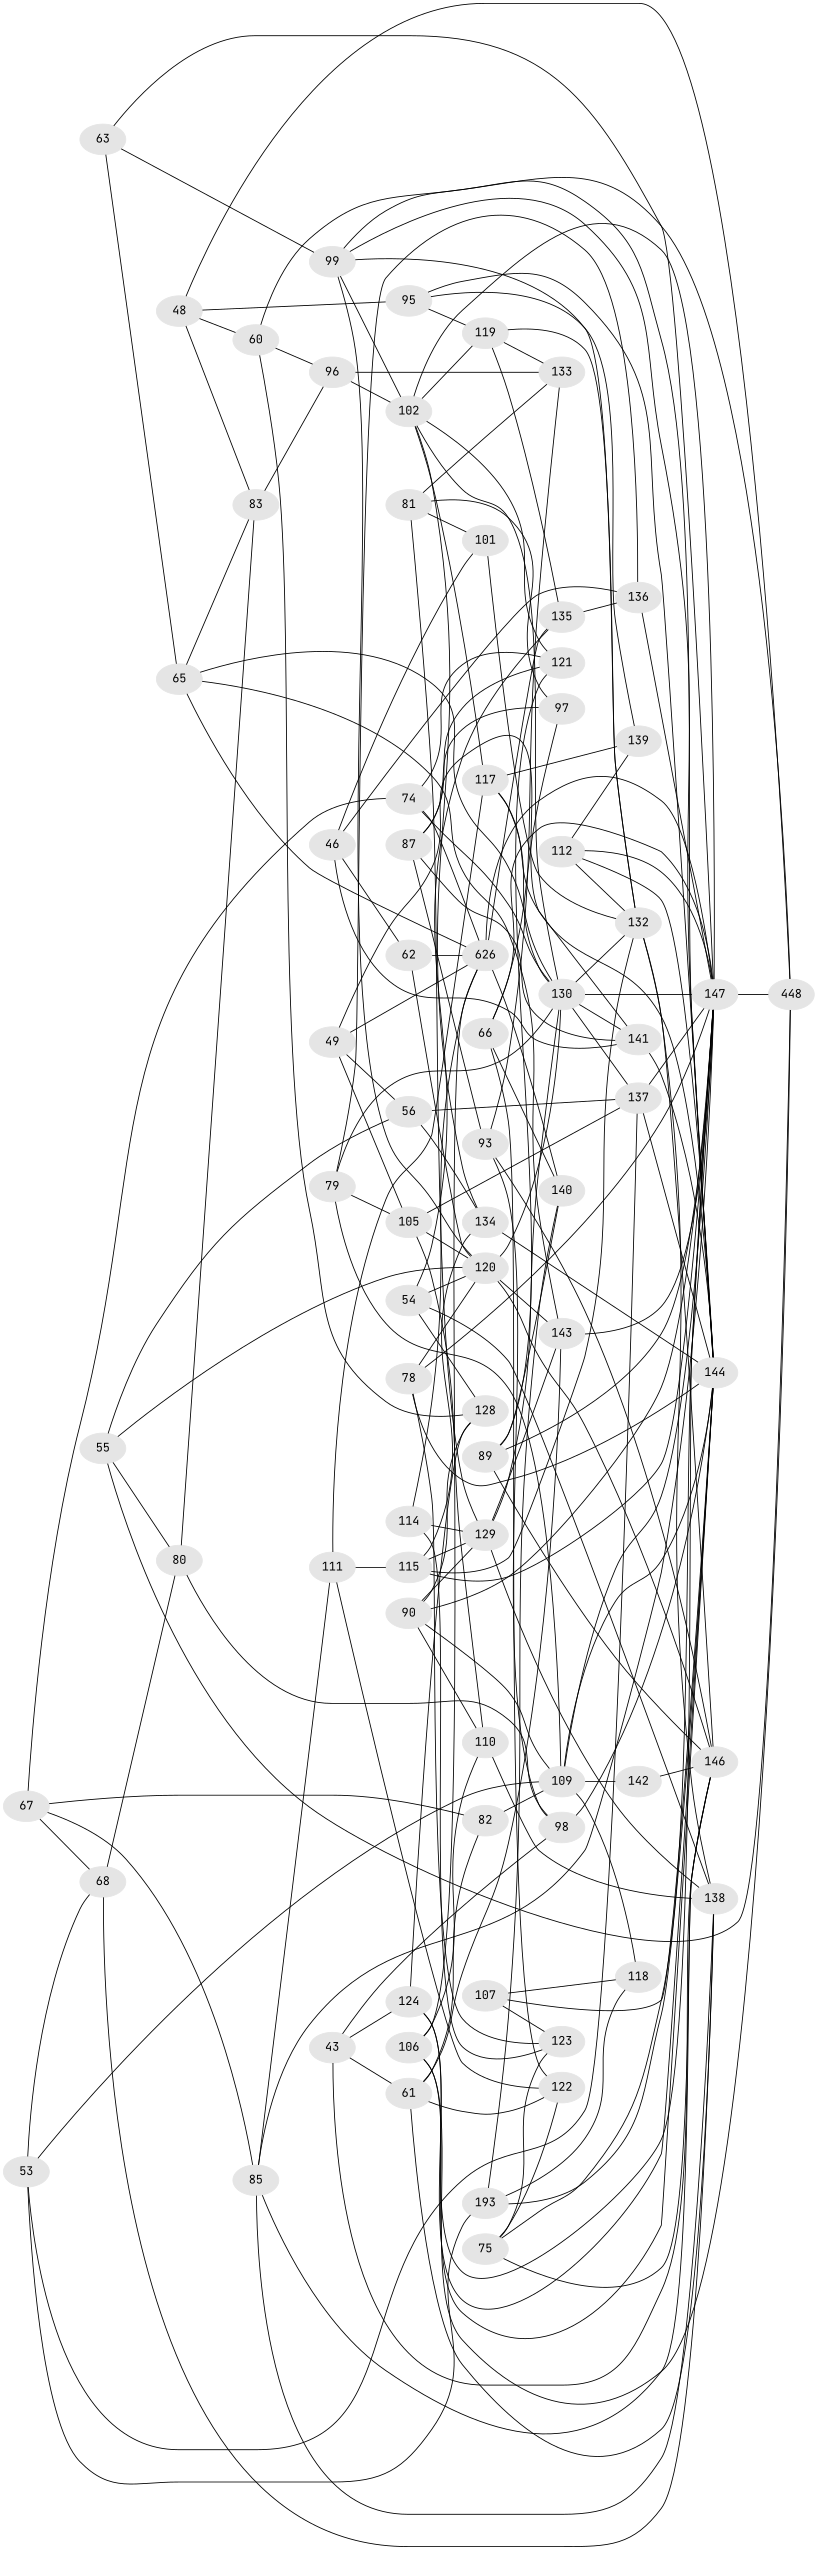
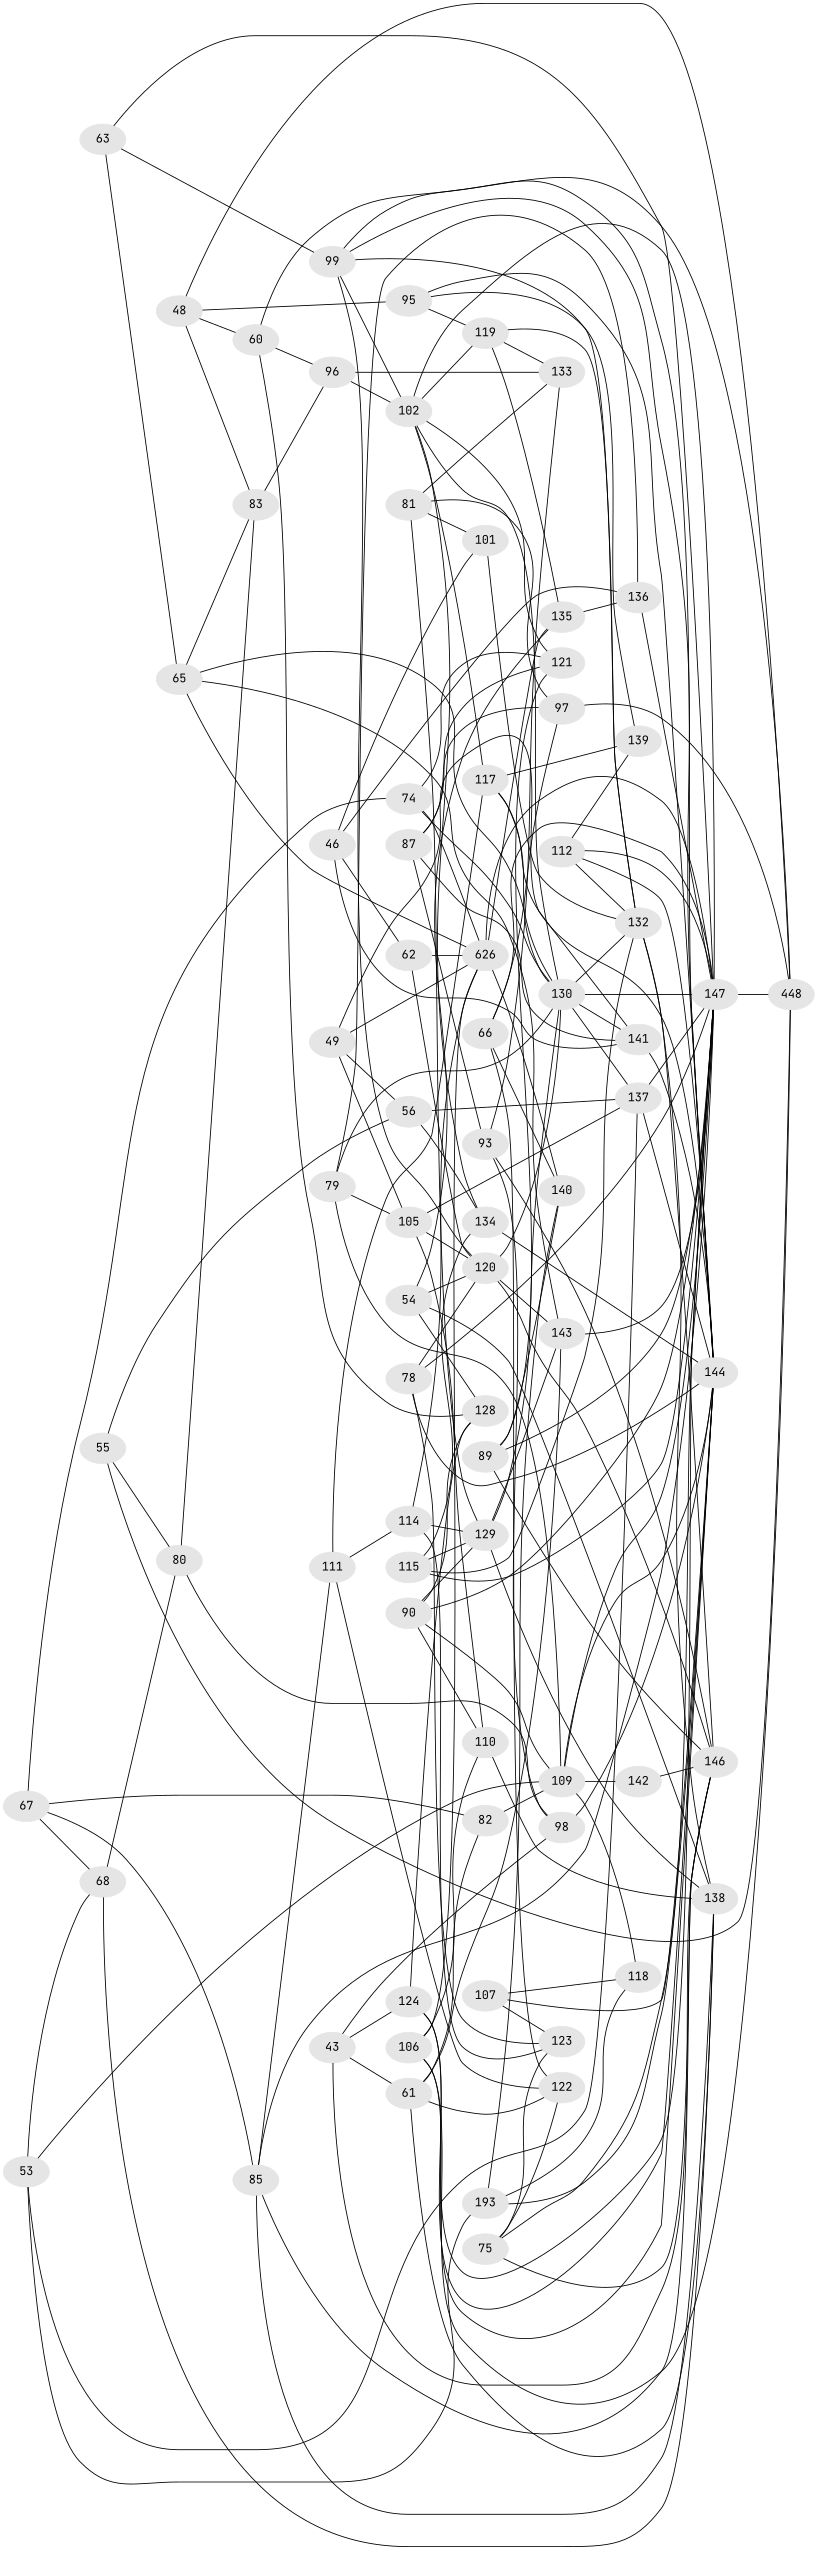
none -> (731, 801)
(279, 1326) -> none
(371, 1567) -> (371, 1544)
